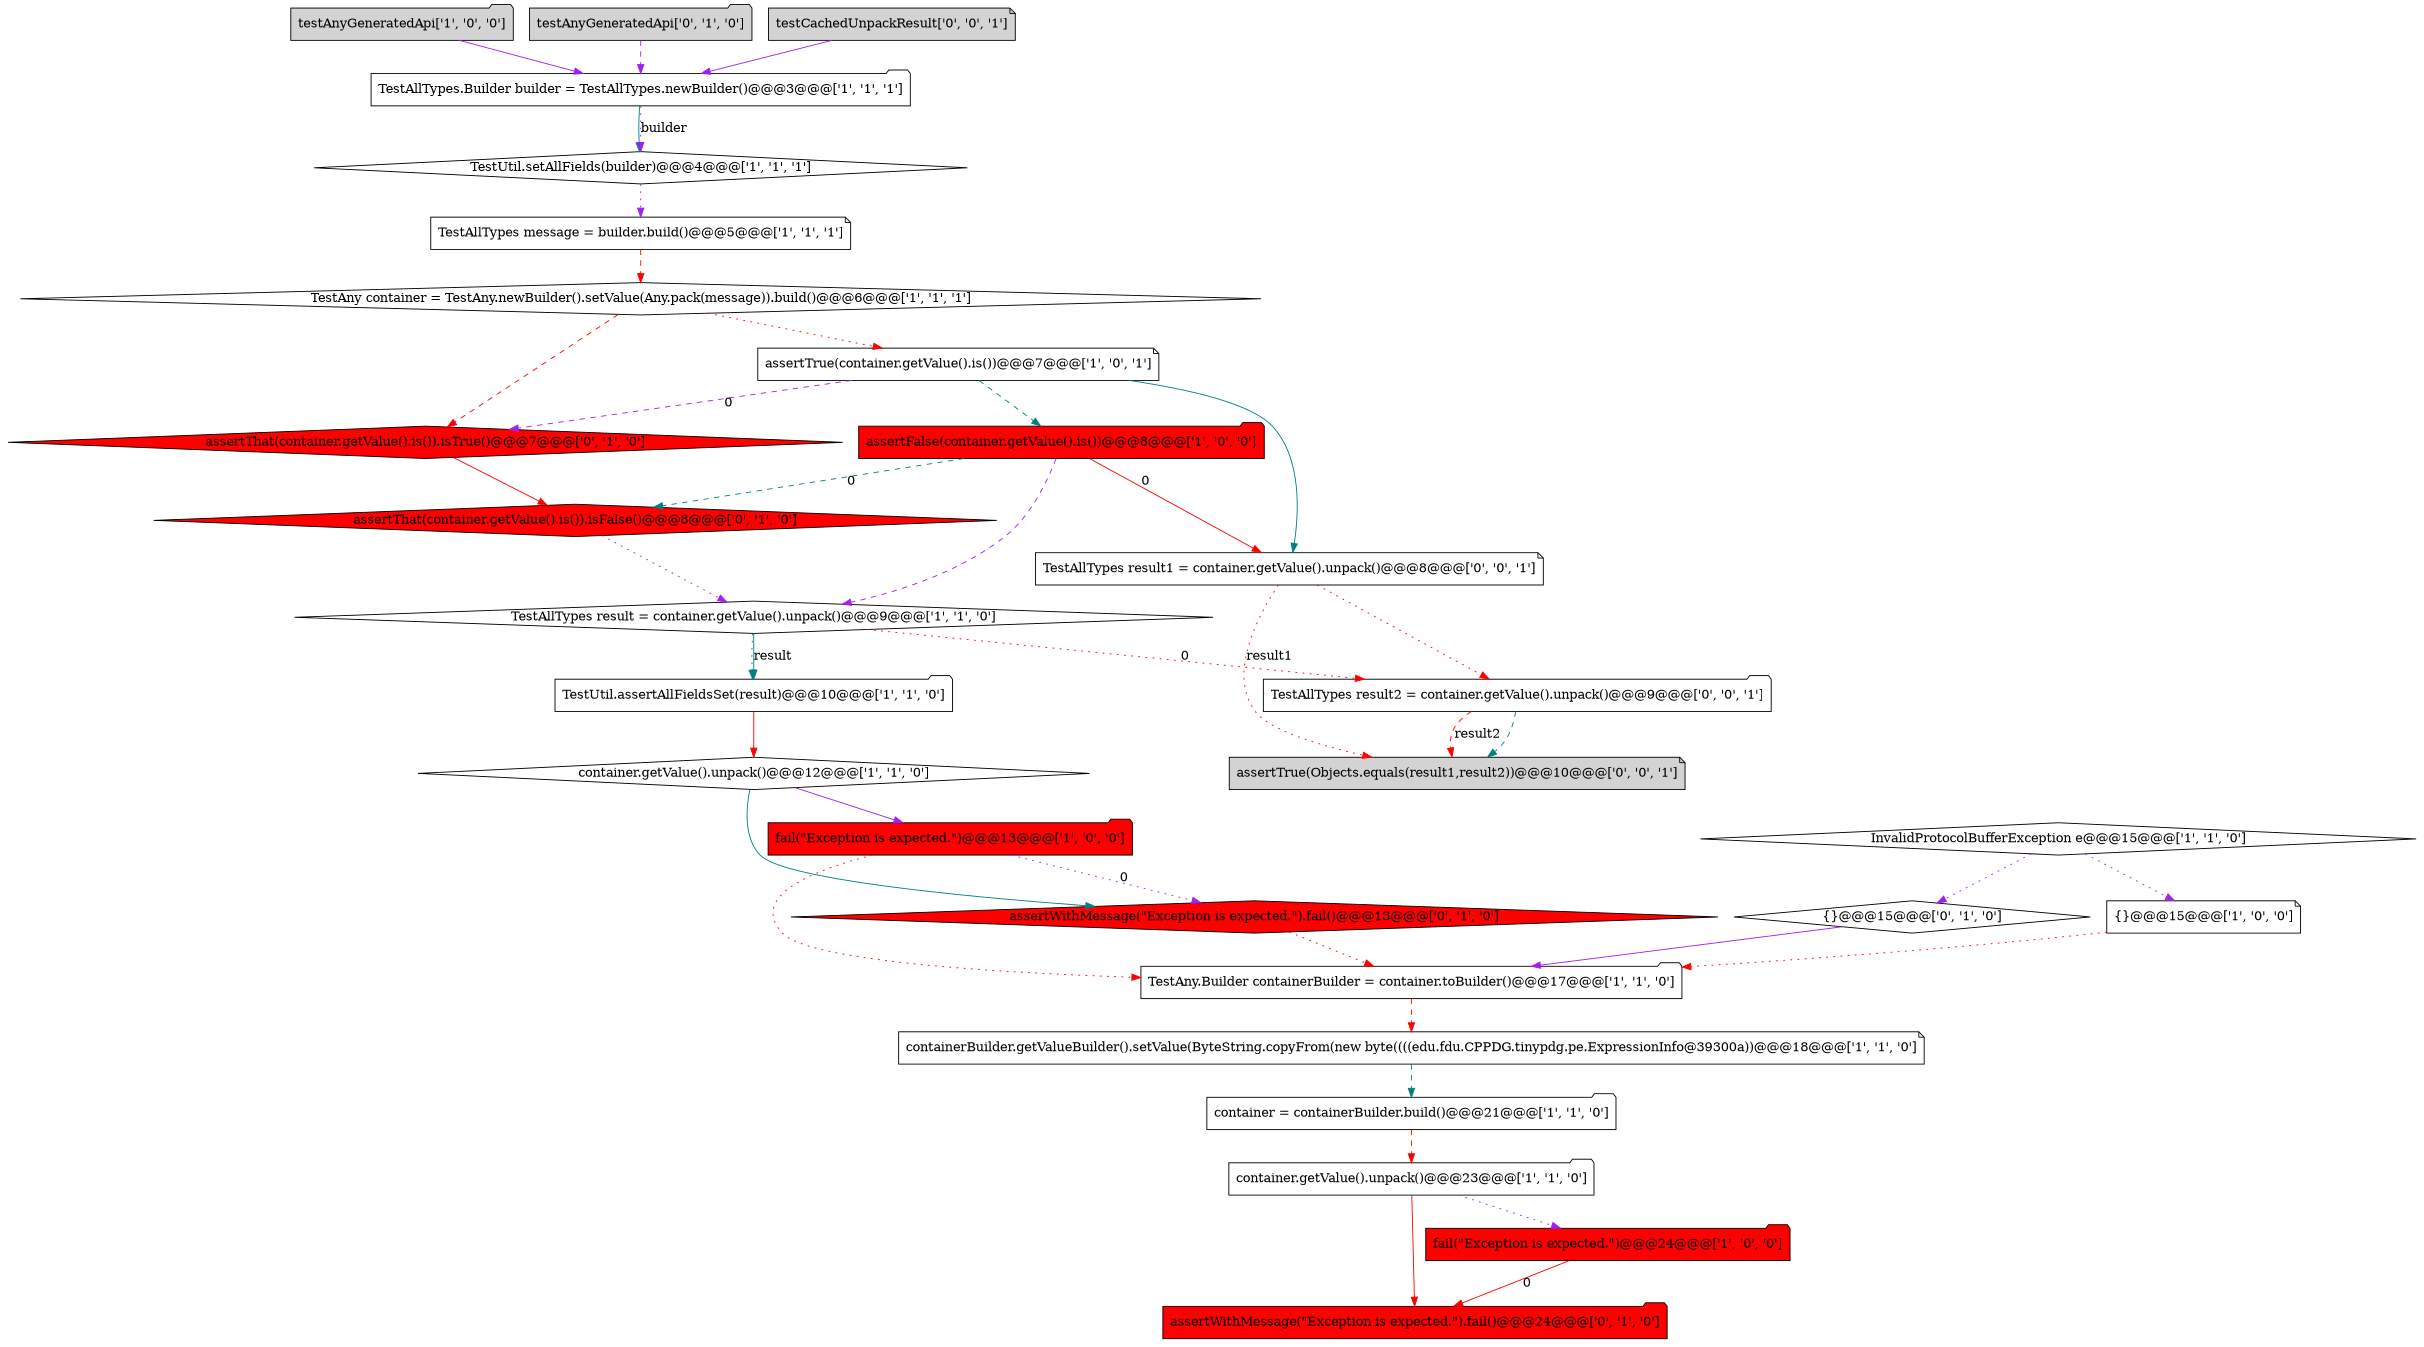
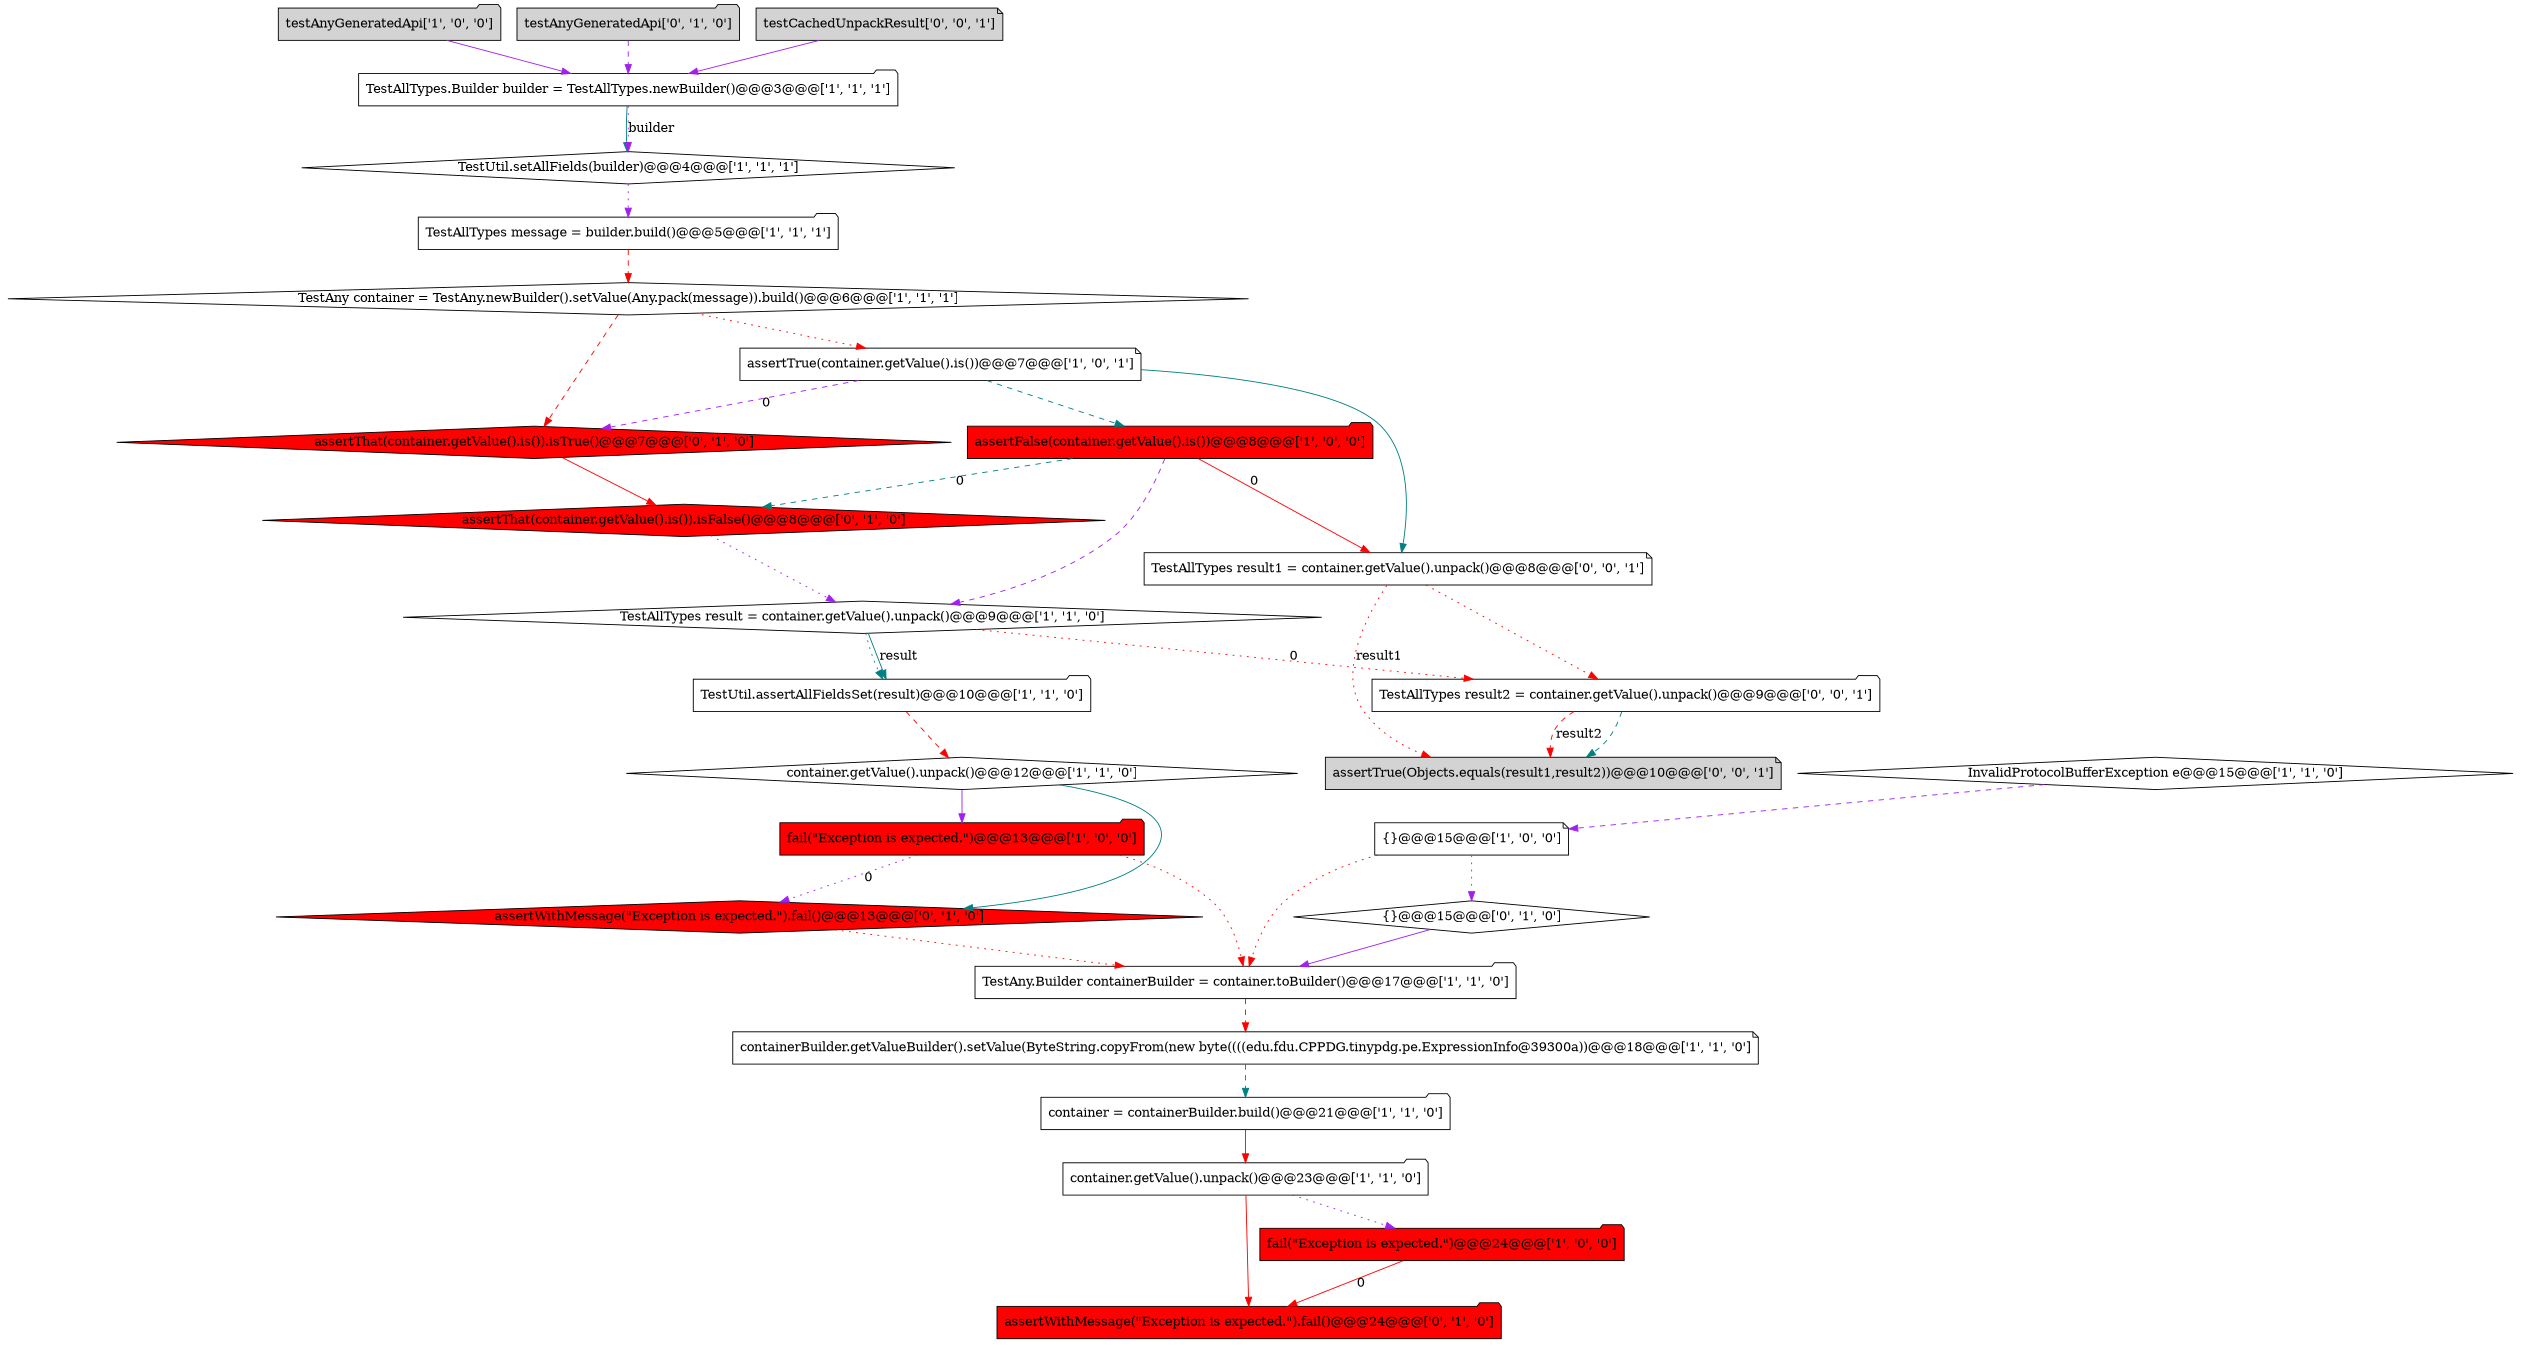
(641, 233) -> (628, 233)
(754, 730) -> (924, 731)
(2126, 875) -> (1811, 806)
(1988, 876) -> (1472, 873)
(1411, 1142) -> (1246, 1142)
